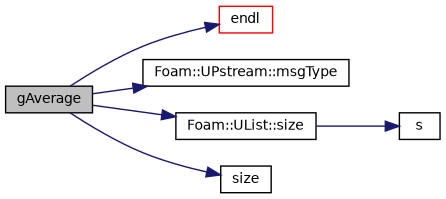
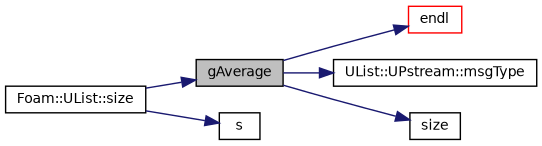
(246, 73) -> (435, 73)
(127, 110) -> (164, 85)
